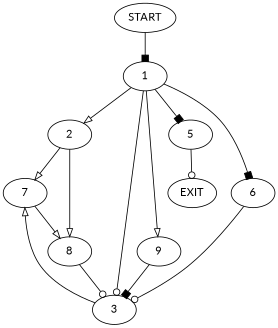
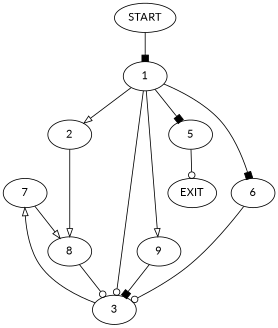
(50, 161) -> none
